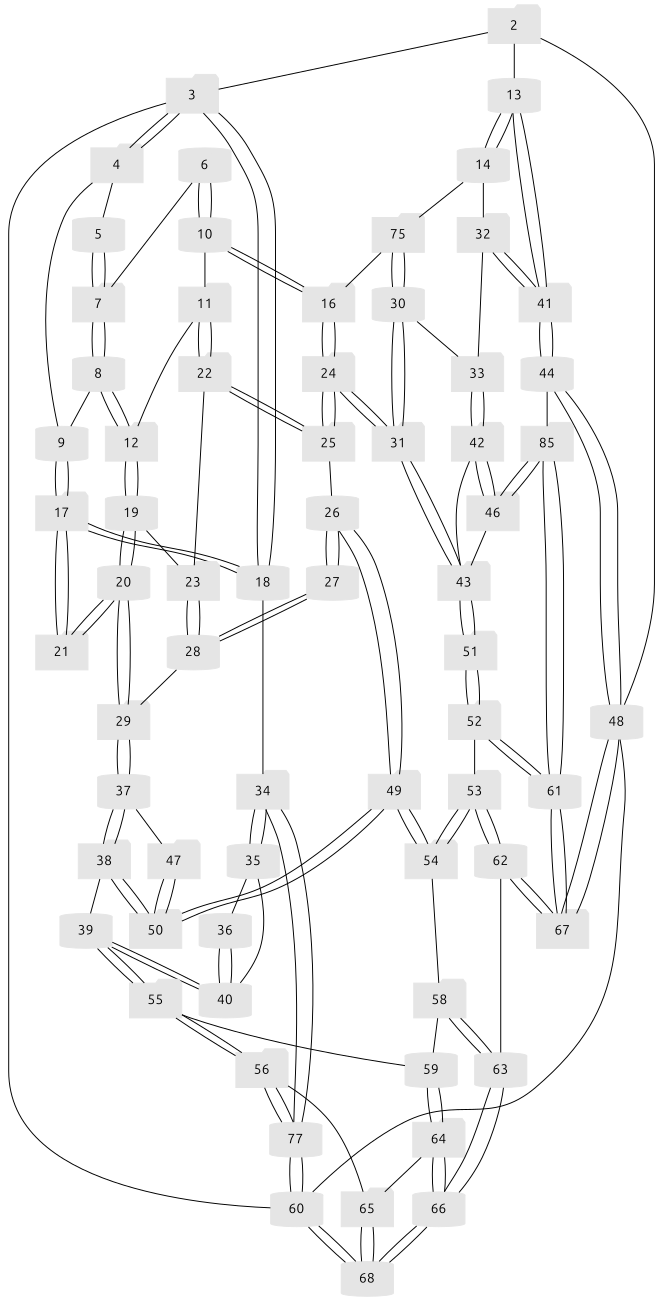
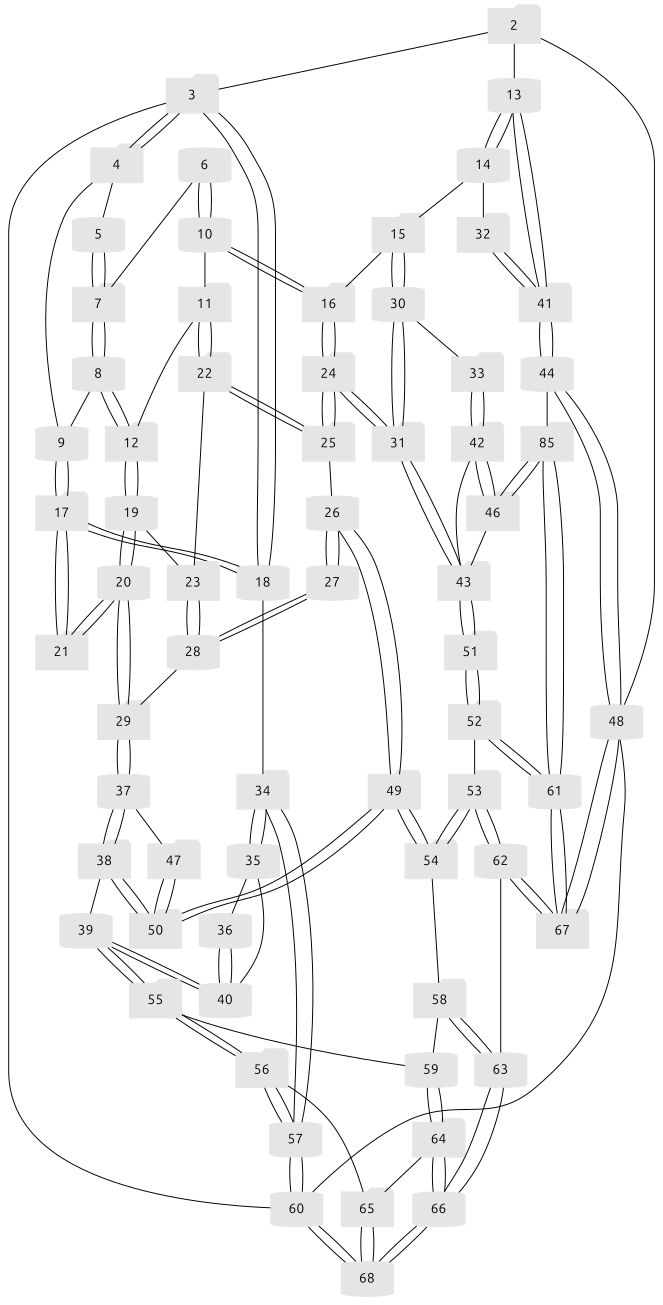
(398, 235) -> (398, 235)
(480, 304) -> none
(296, 1140) -> (296, 1140)
